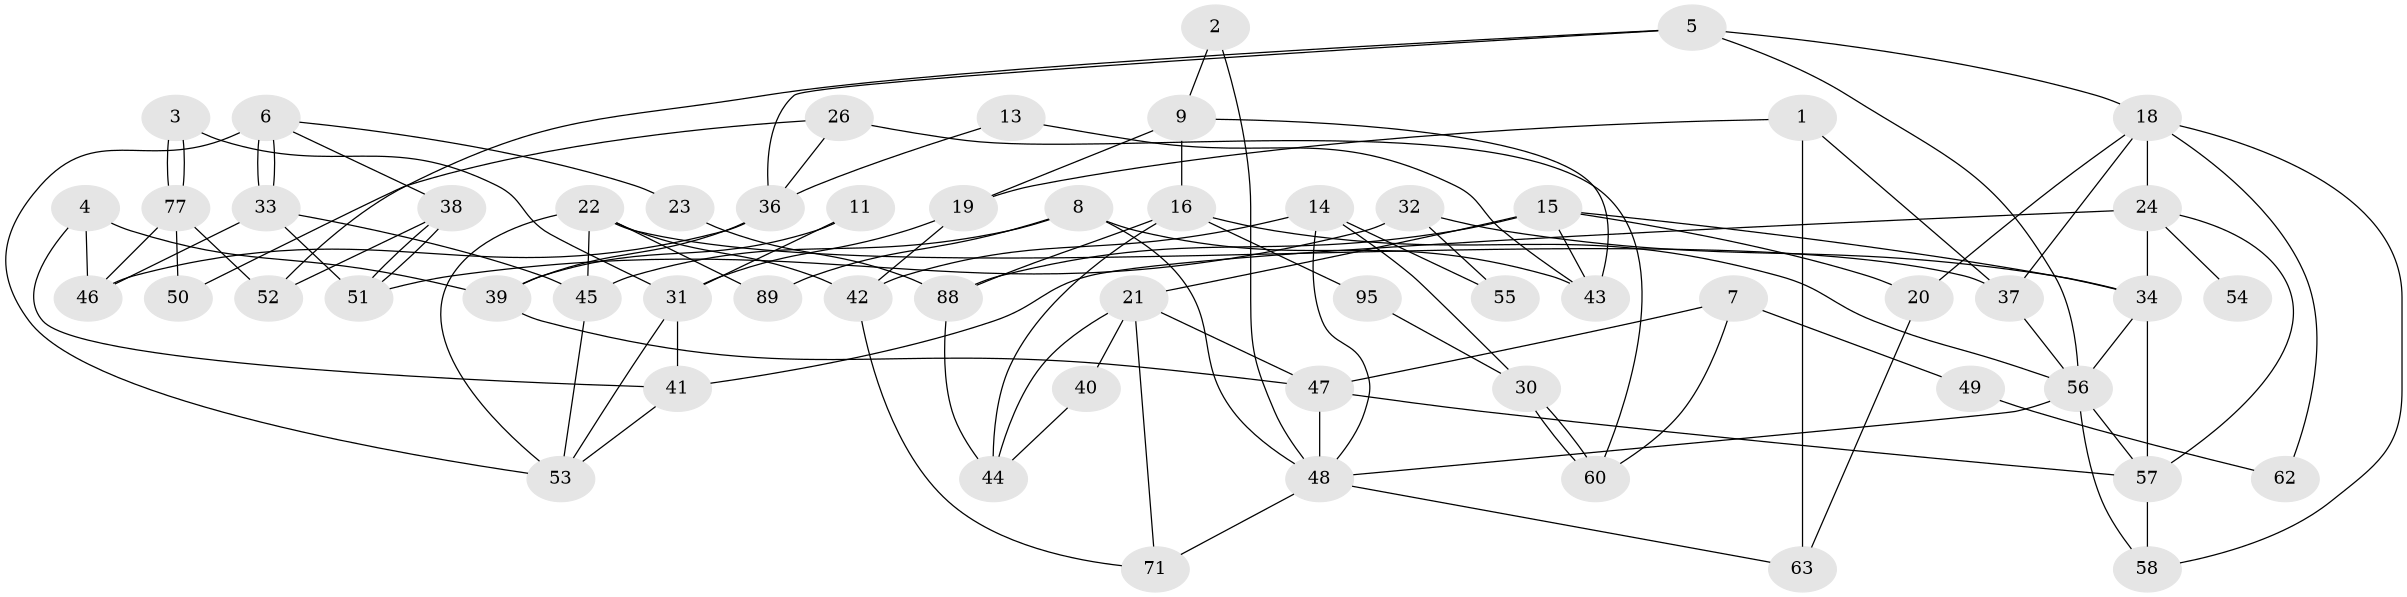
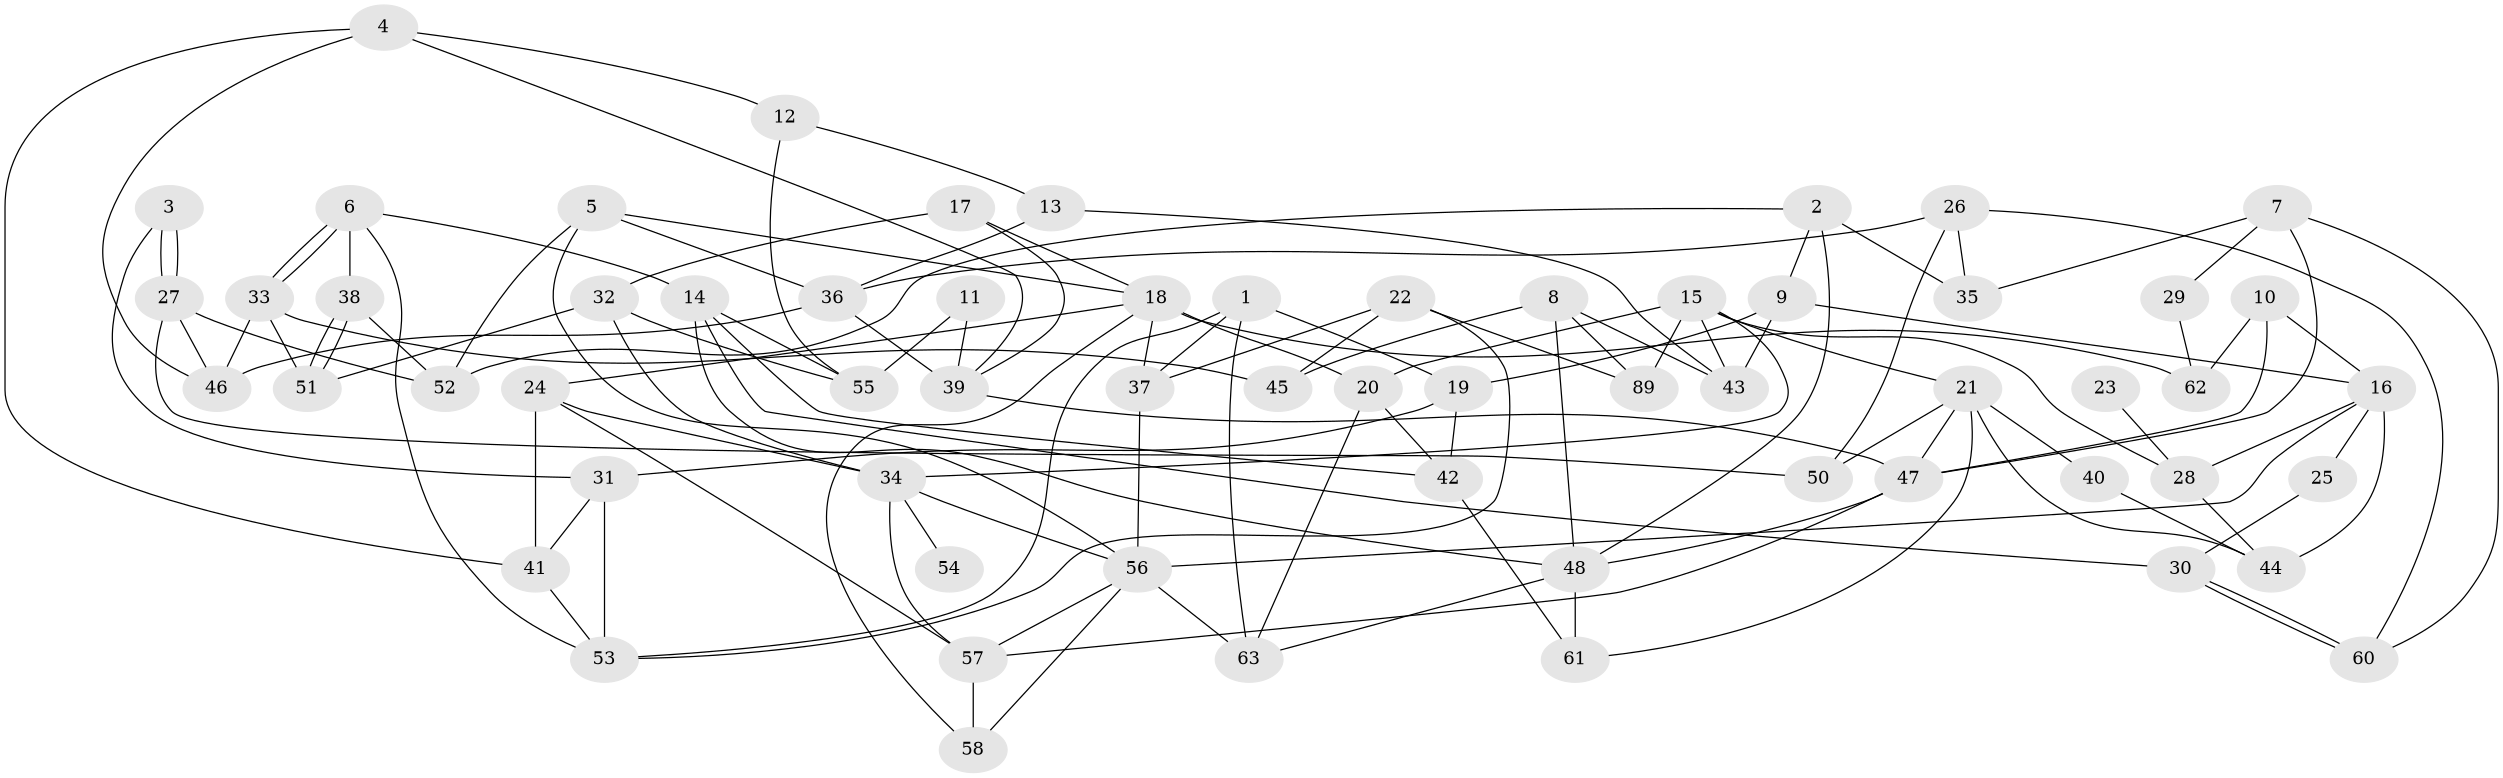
none -> (785, 118)
(470, 146) -> (528, 242)
(176, 208) -> (169, 298)
none -> (961, 208)
none -> (1111, 235)
(724, 253) -> (1408, 434)
(769, 253) -> (917, 344)
(2192, 253) -> (921, 524)
(948, 298) -> (2185, 479)
(1367, 298) -> (2323, 479)
none -> (1968, 298)
none -> (2265, 298)
none -> (1674, 332)
(1971, 389) -> (2175, 298)
(574, 392) -> (1004, 582)
none -> (1893, 434)
(1685, 444) -> (1193, 614)
(1155, 569) -> (1575, 660)
